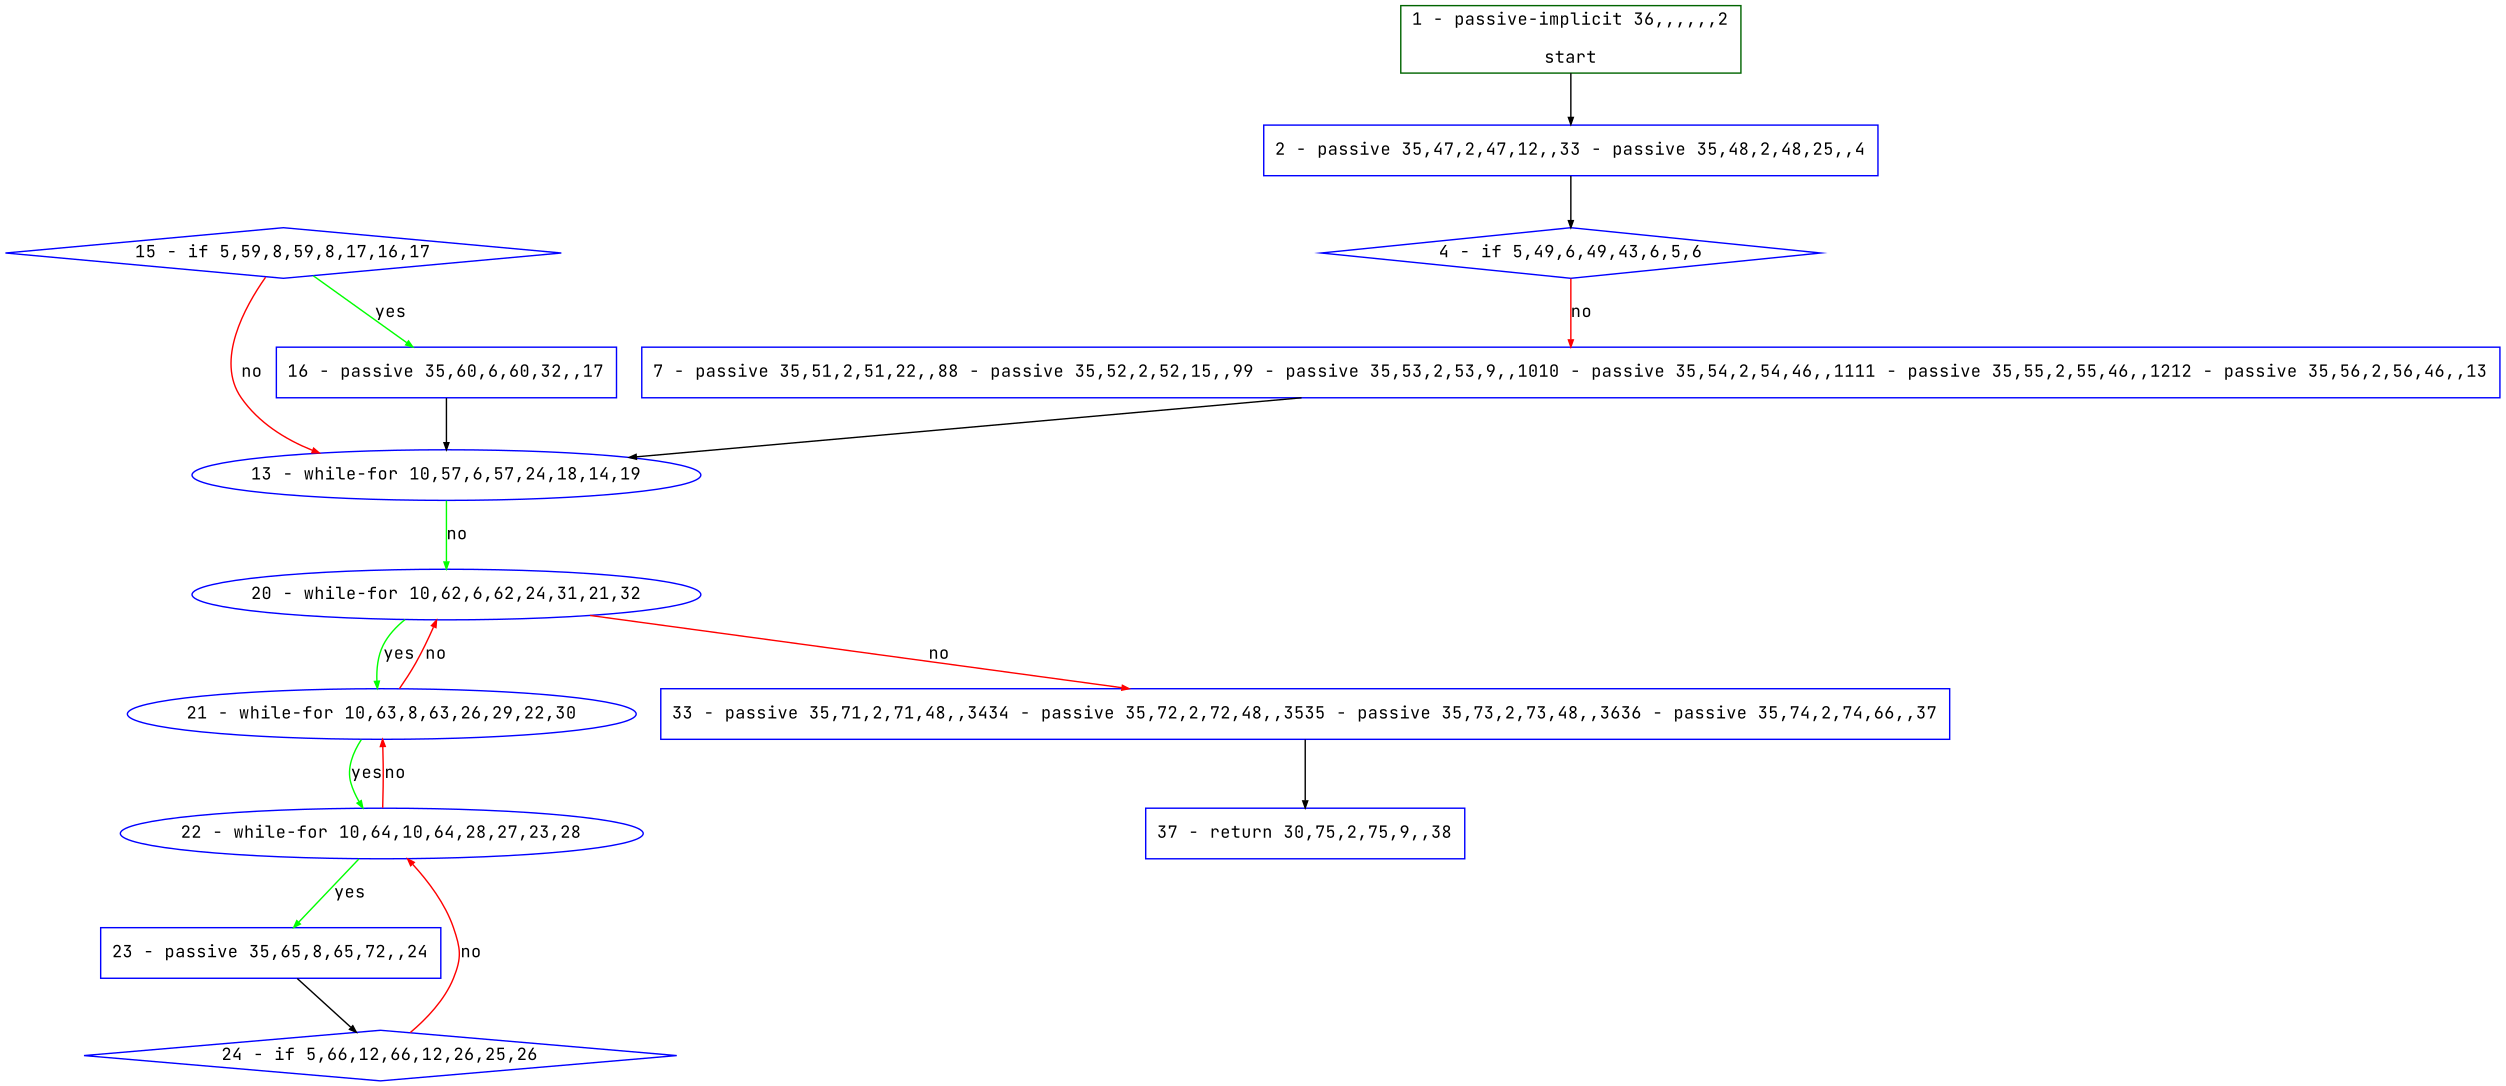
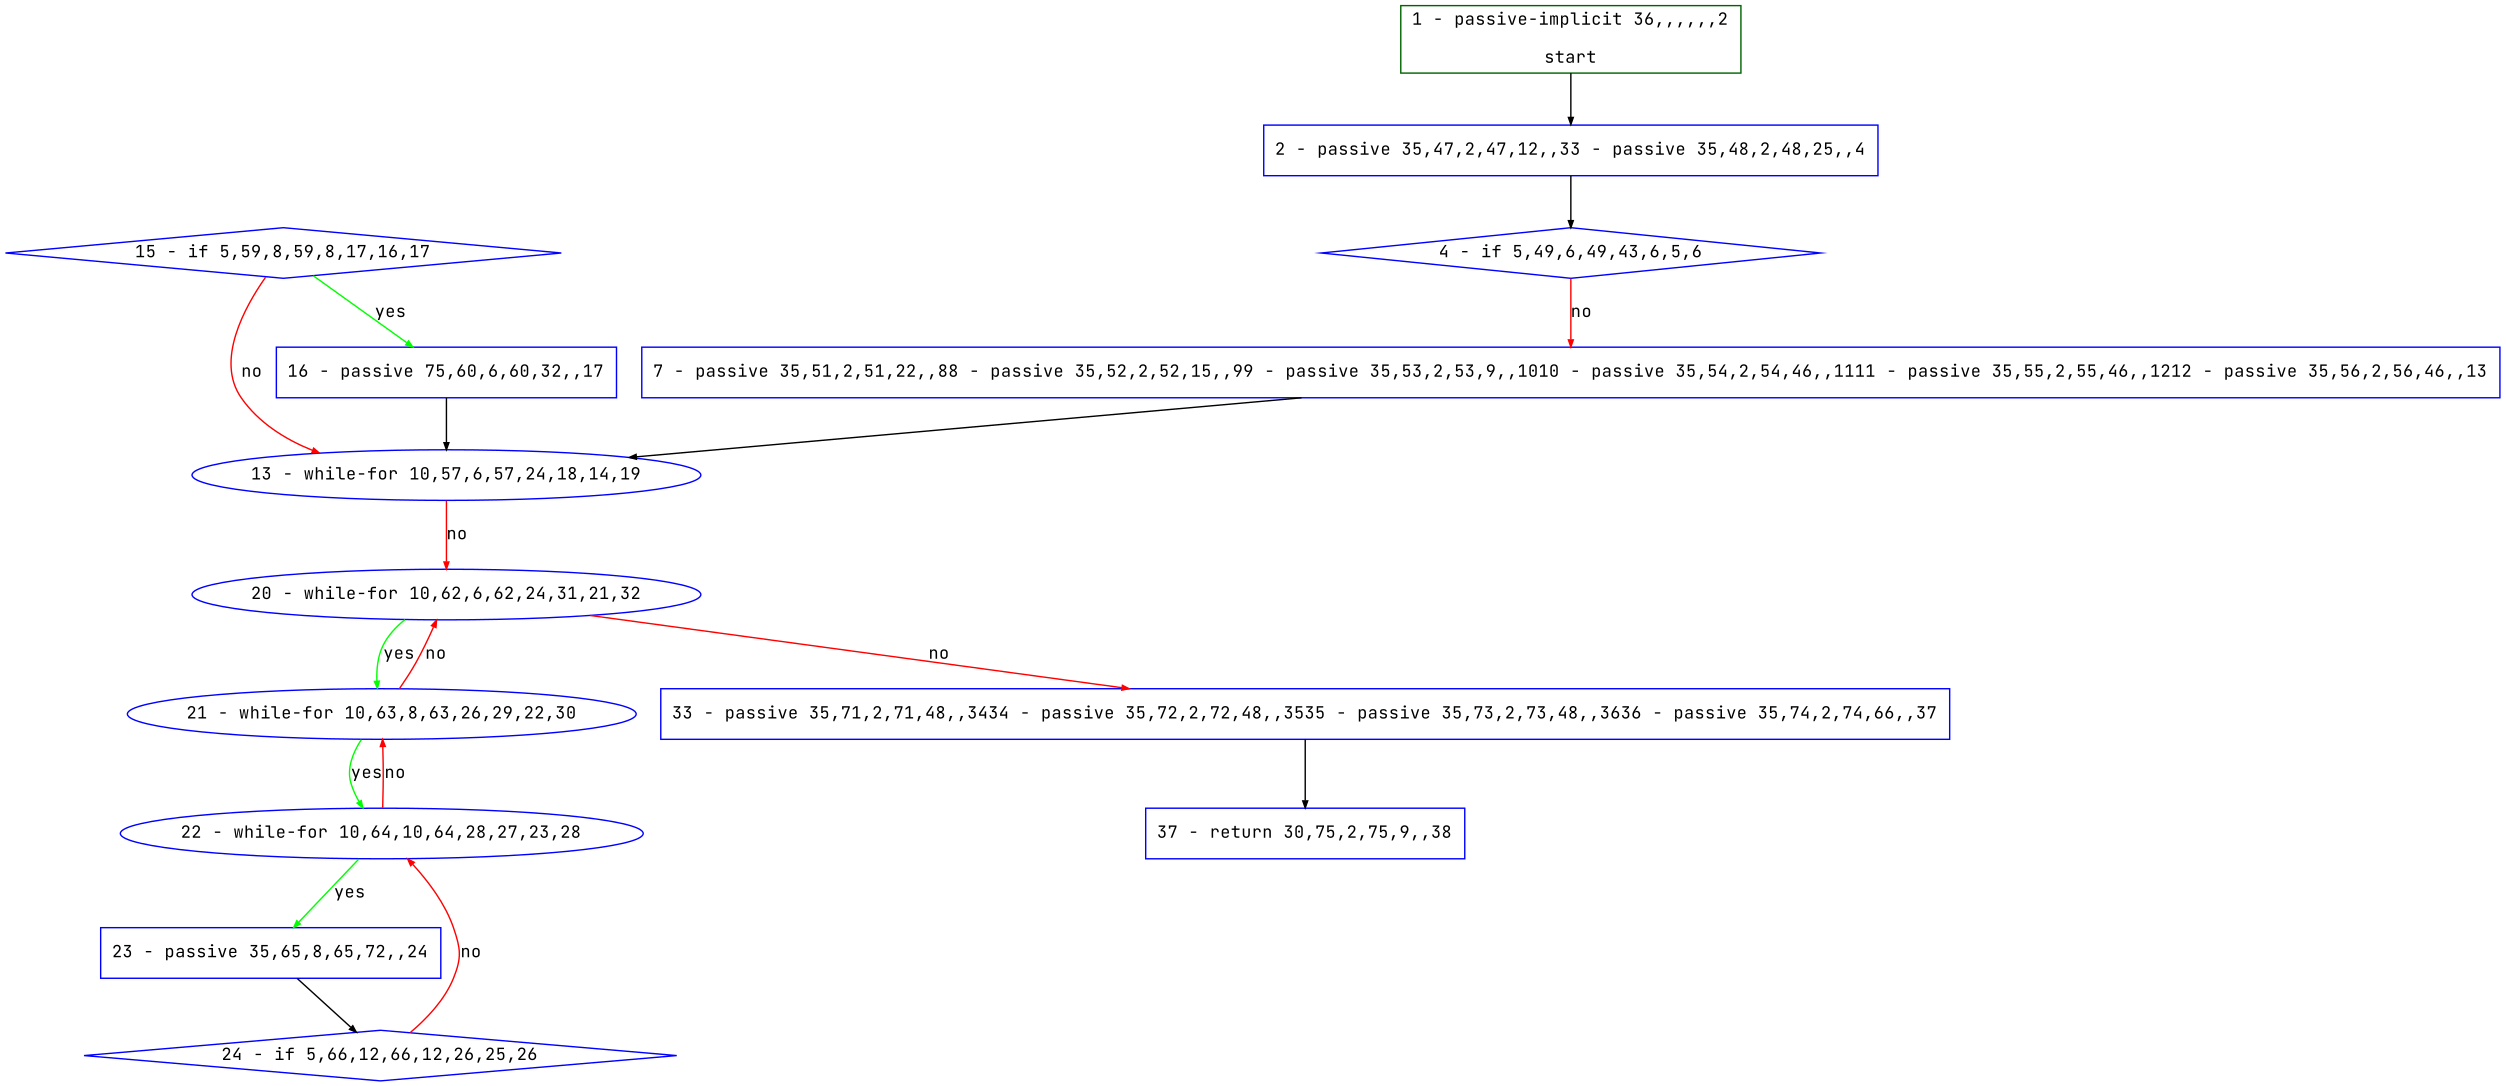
(446, 372) -> (446, 372)
(446, 531) -> (446, 531)
